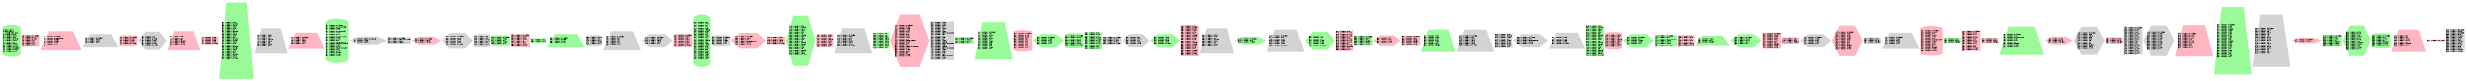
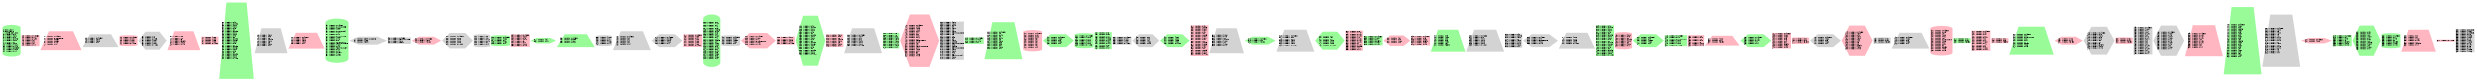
(538, 41) -> (543, 41)
(1712, 41) -> (1722, 41)
